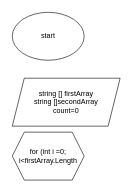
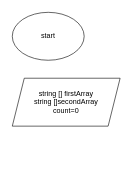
(48, 156) -> none
